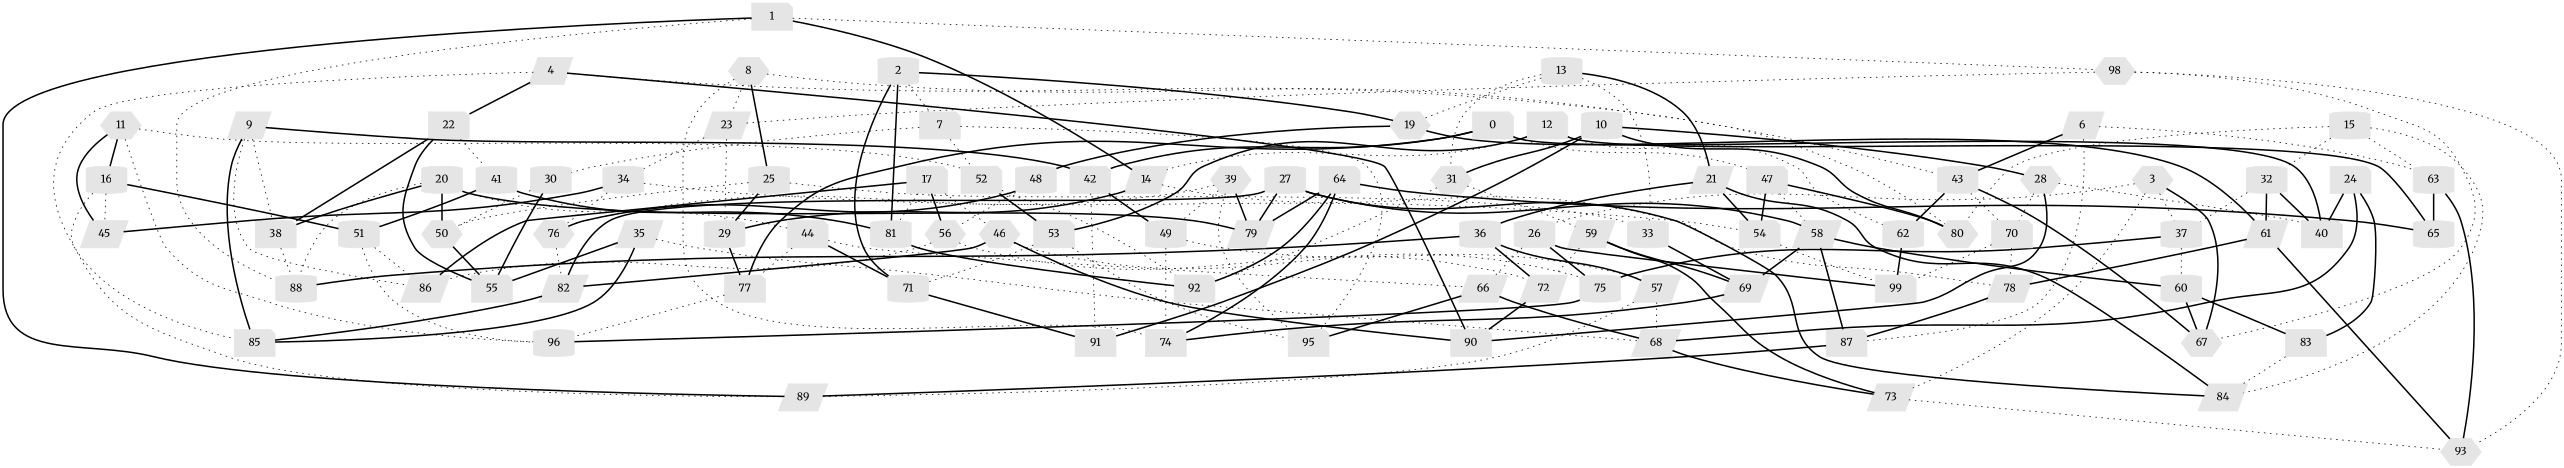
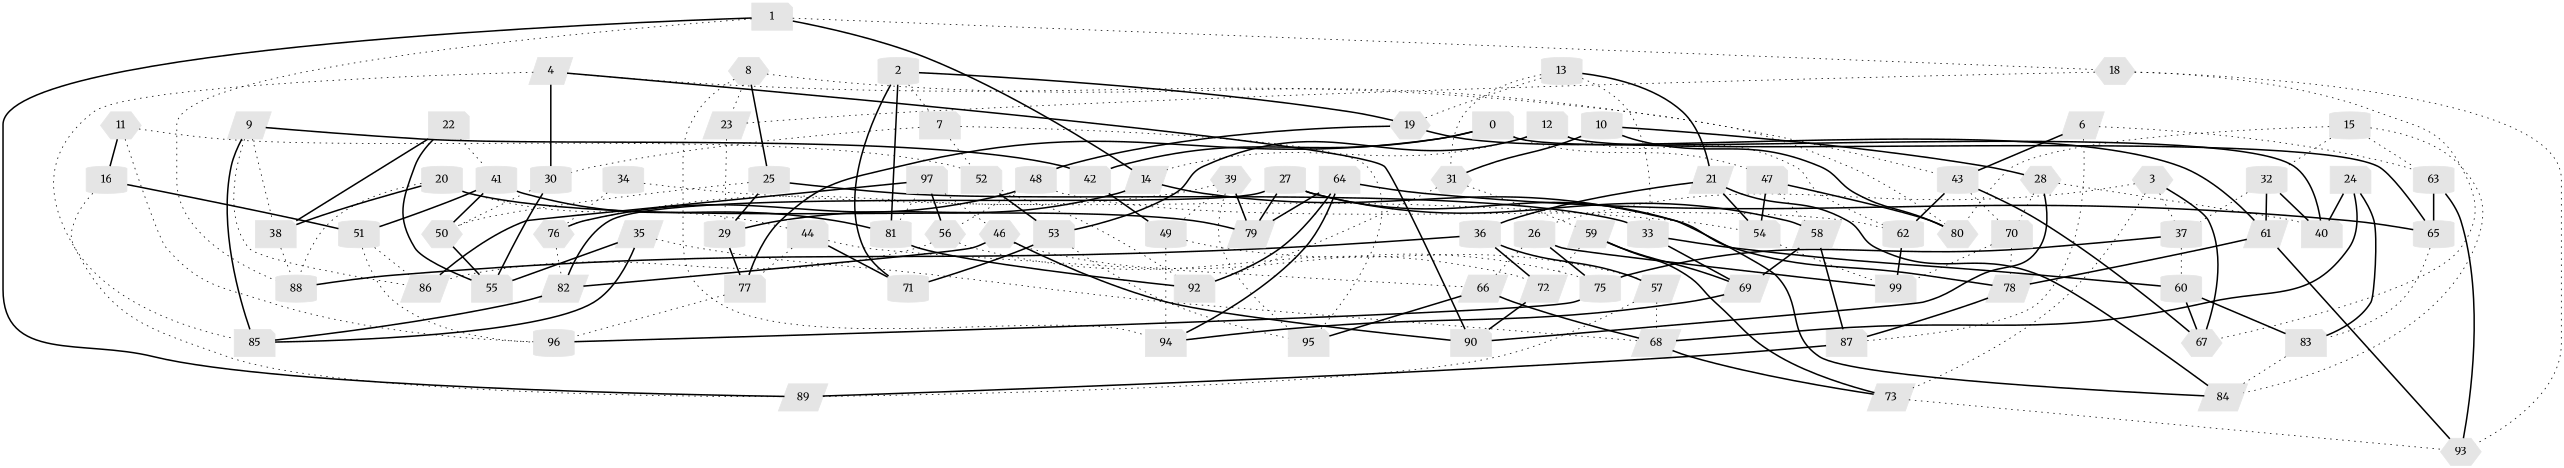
(2115, 71) -> (2115, 71)
(500, 98) -> (551, 125)
(660, 160) -> none
(927, 180) -> (927, 180)
(1209, 197) -> (1209, 197)
(1582, 203) -> (1582, 203)
(442, 207) -> (468, 208)
none -> (1366, 214)
(104, 234) -> none
(979, 266) -> (979, 266)
(2046, 273) -> (1890, 263)
none -> (2392, 308)
(1096, 343) -> none
(1166, 343) -> (1166, 343)
